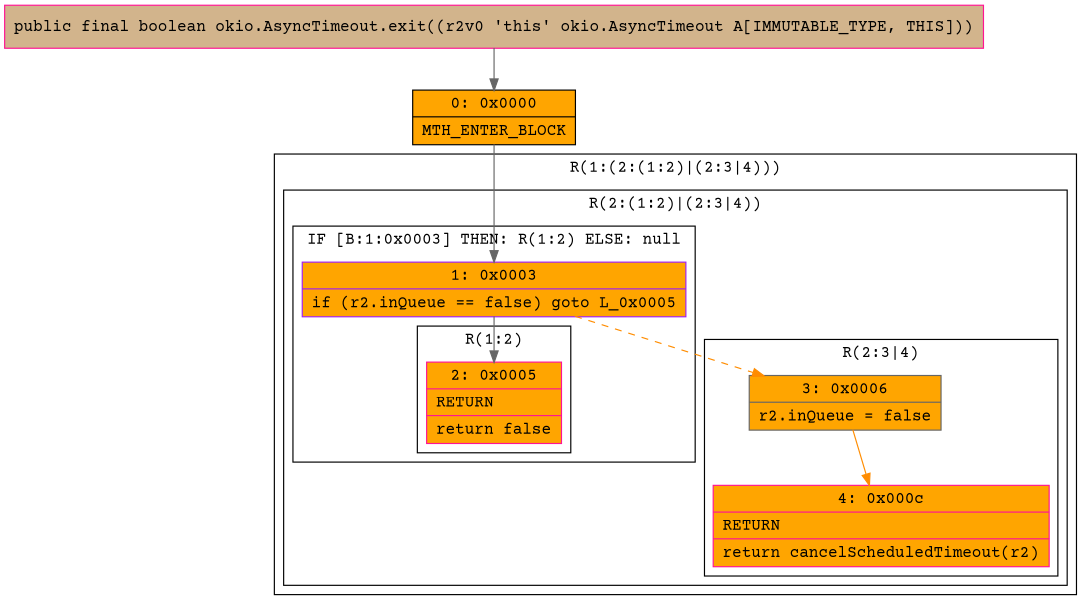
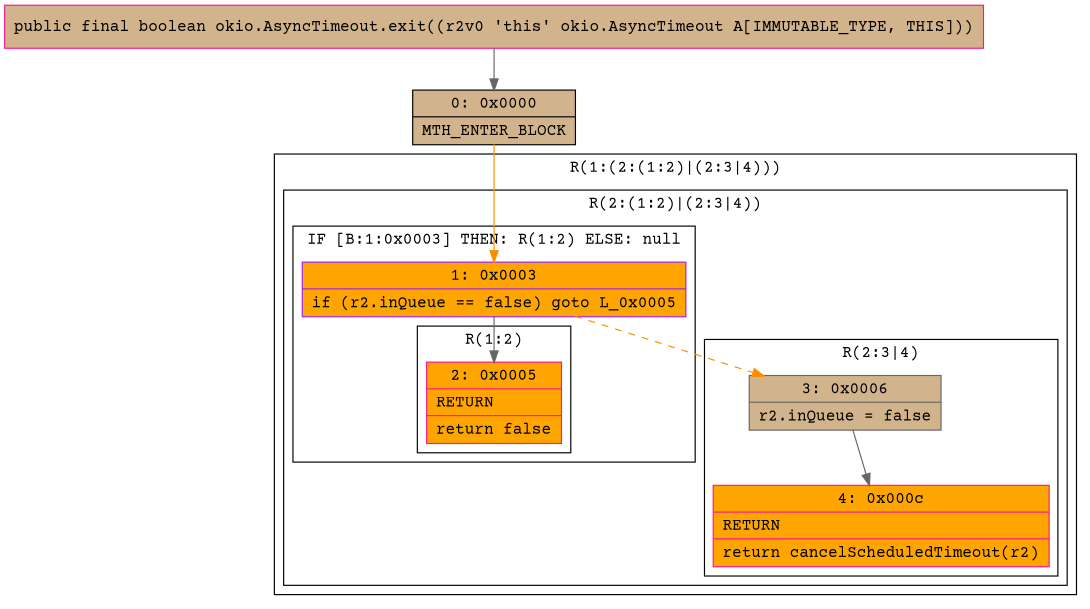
(494, 117) -> (494, 117)
(494, 197) -> (494, 197)
(845, 403) -> (845, 403)
(859, 452) -> (859, 452)
